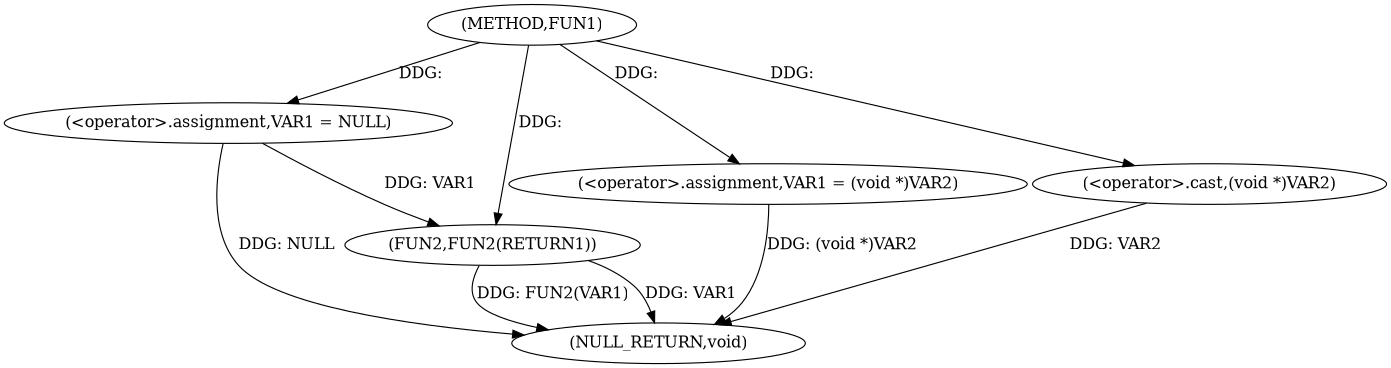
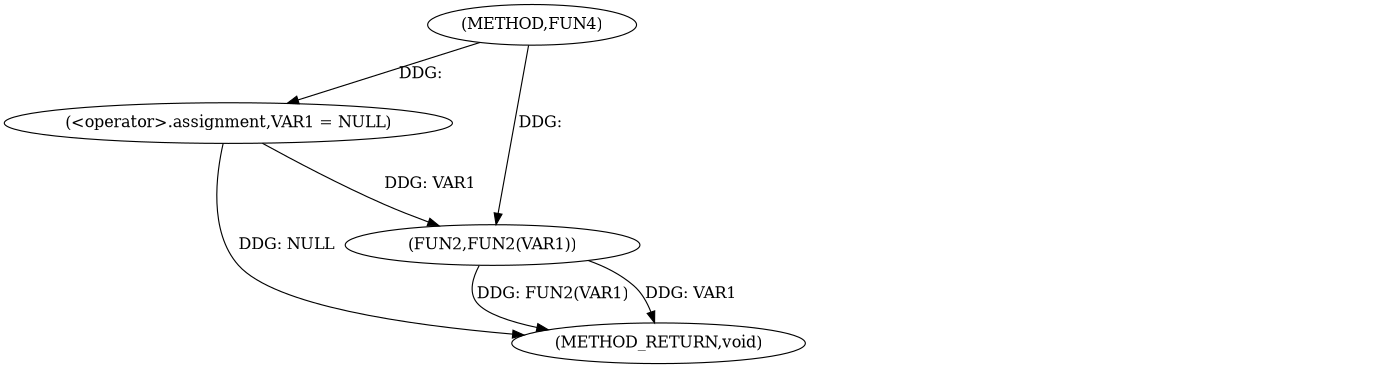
(532, 25) -> (532, 25)
(768, 184) -> none
(1210, 184) -> none
(493, 245) -> (493, 245)
(659, 343) -> (659, 343)
